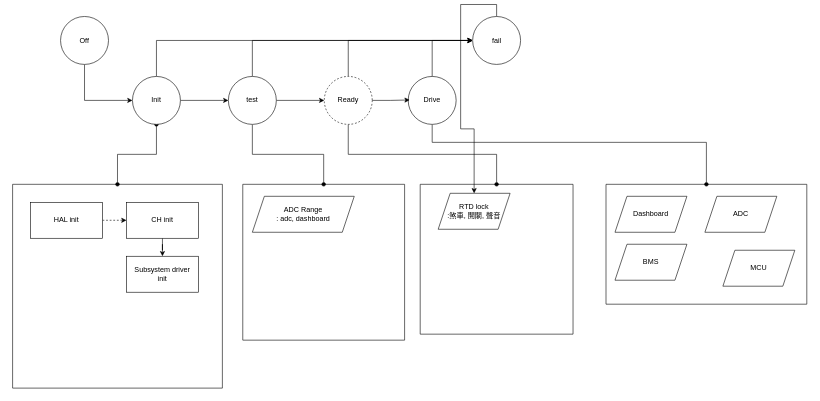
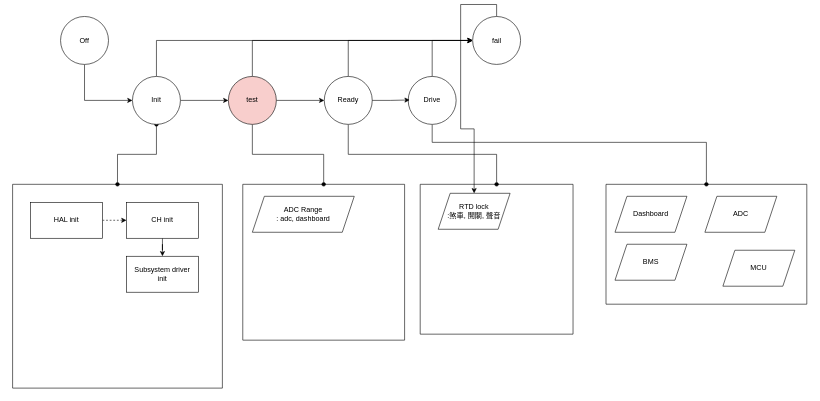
(252, 101) -> (252, 101)
(348, 101) -> (348, 101)
